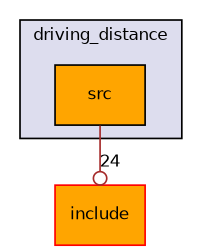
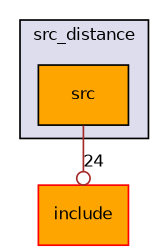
(101, 36) -> (84, 36)
